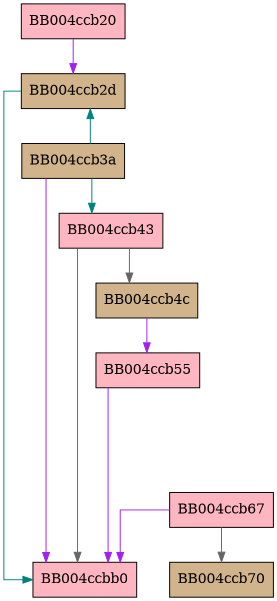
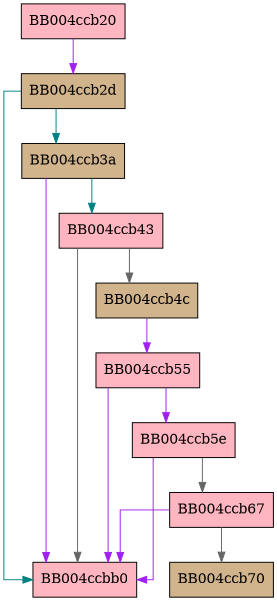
(90, 131) -> (56, 121)
none -> (184, 440)
